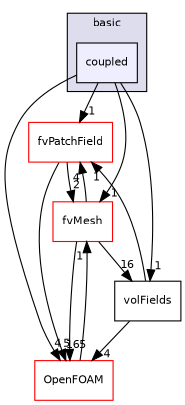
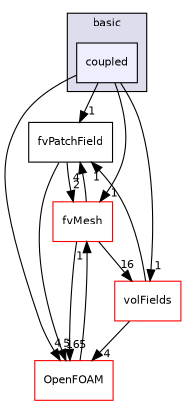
(71, 142) -> (71, 142)
(148, 301) -> (148, 301)
